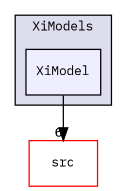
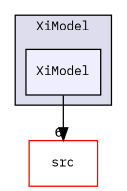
(63, 27) -> (63, 27)
